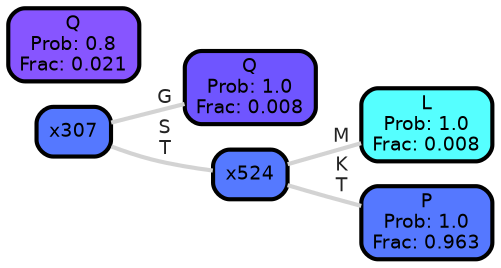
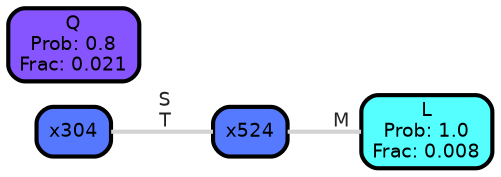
(250, 88) -> none
(74, 132) -> (74, 132)
(427, 223) -> none
